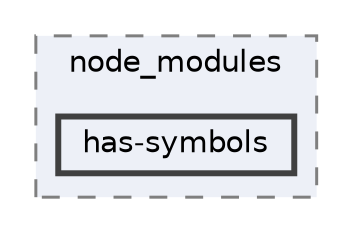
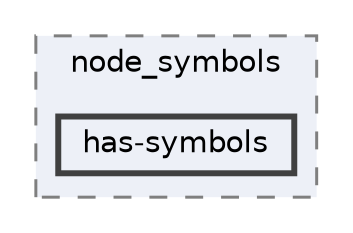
(176, 64) -> (176, 64)
